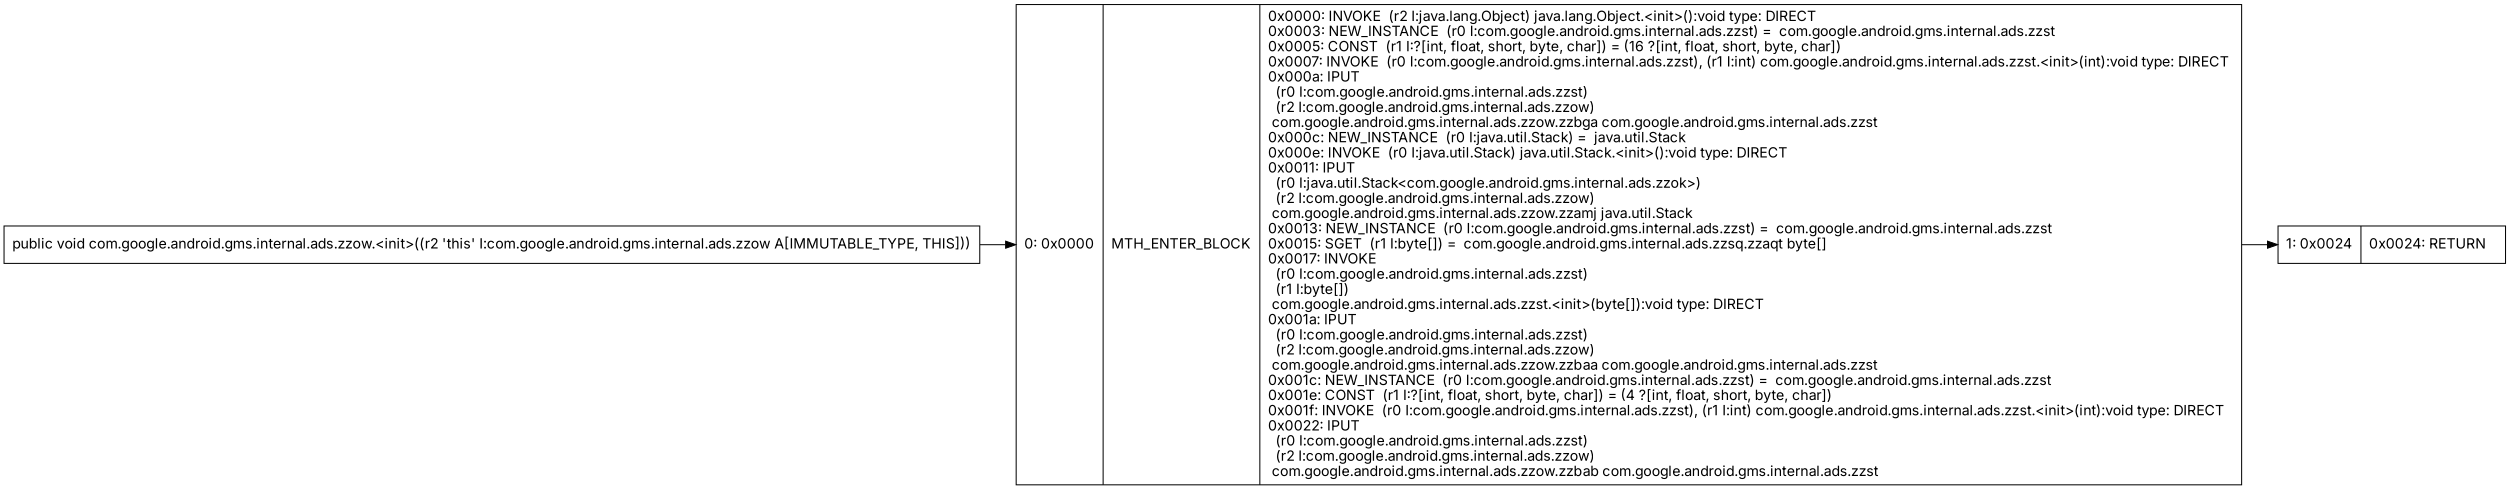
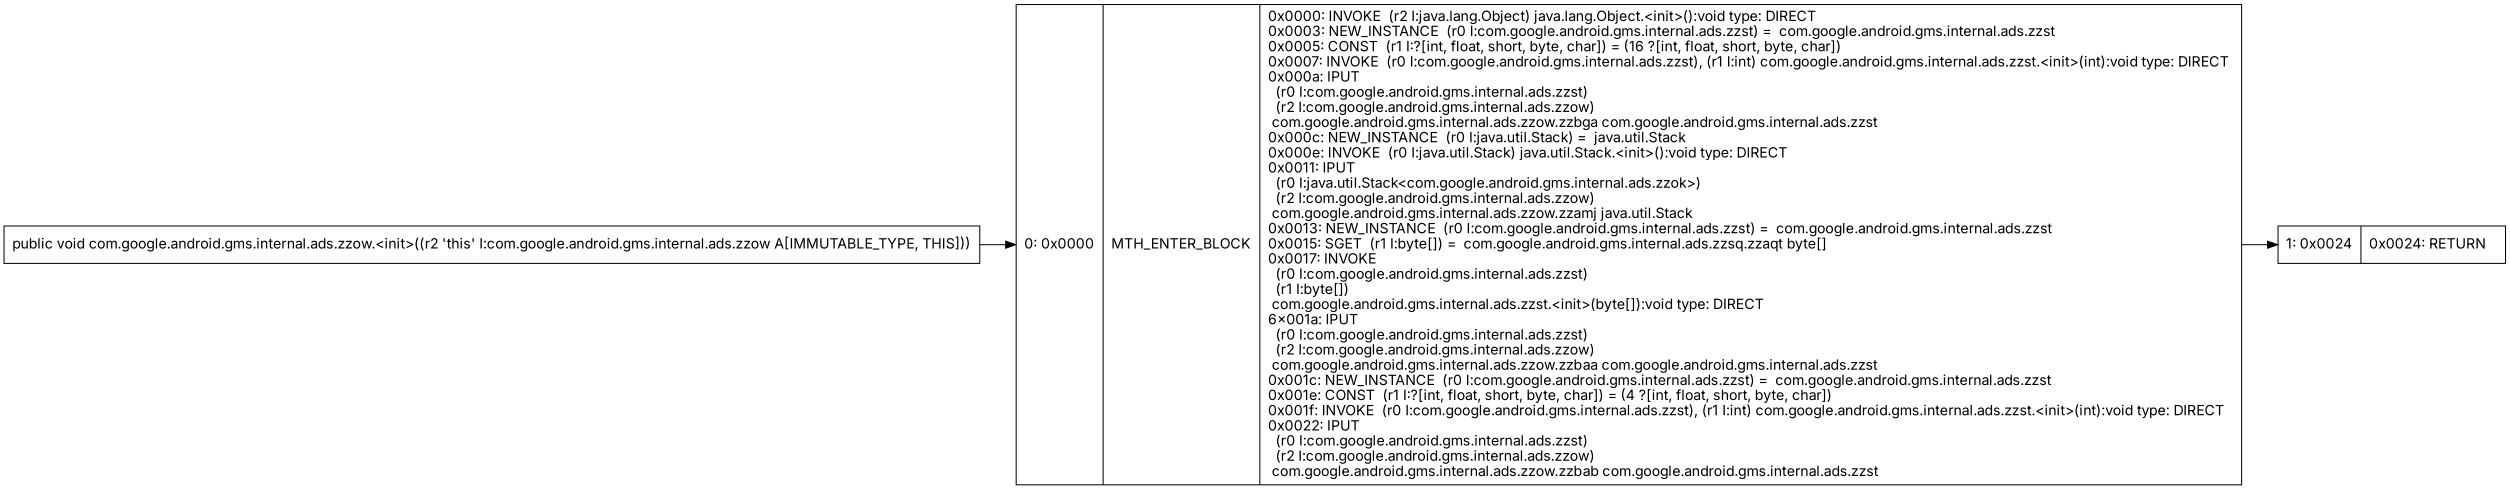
(1316, 320) -> (1317, 320)
